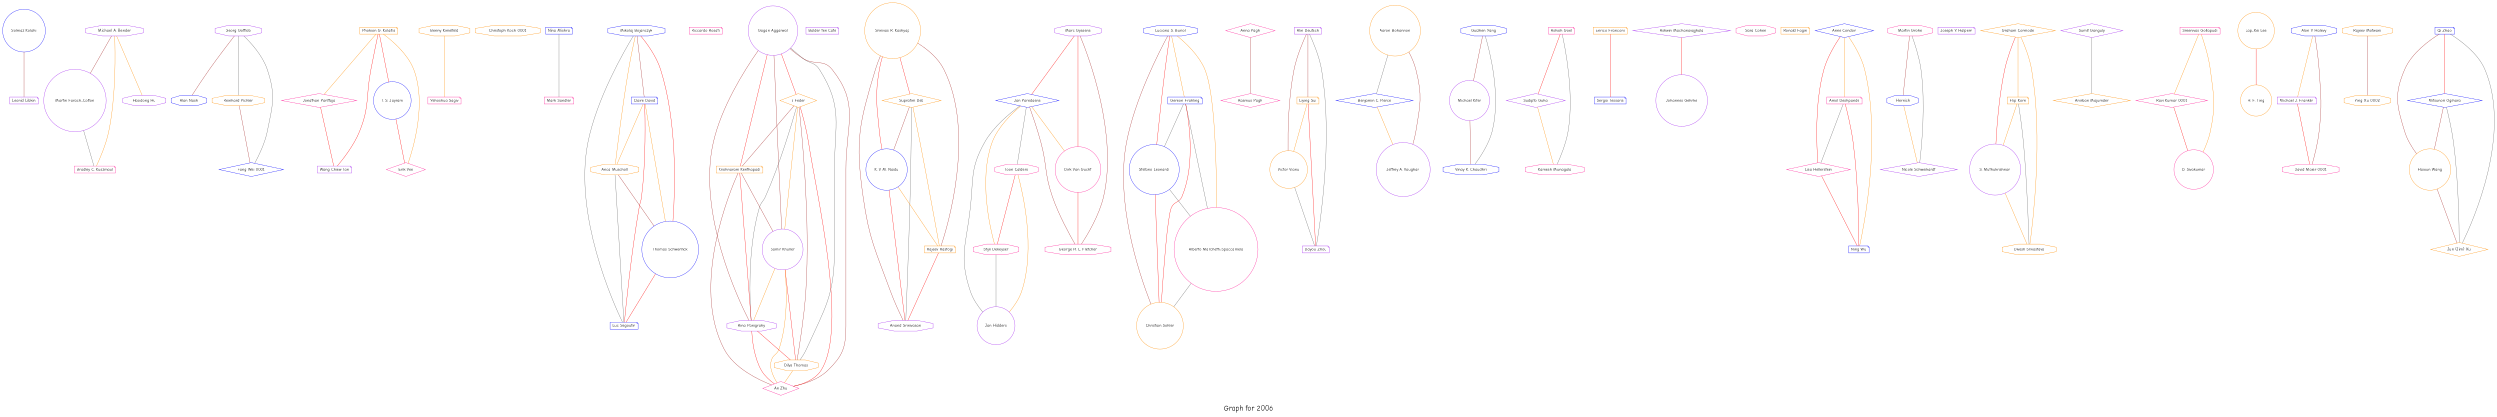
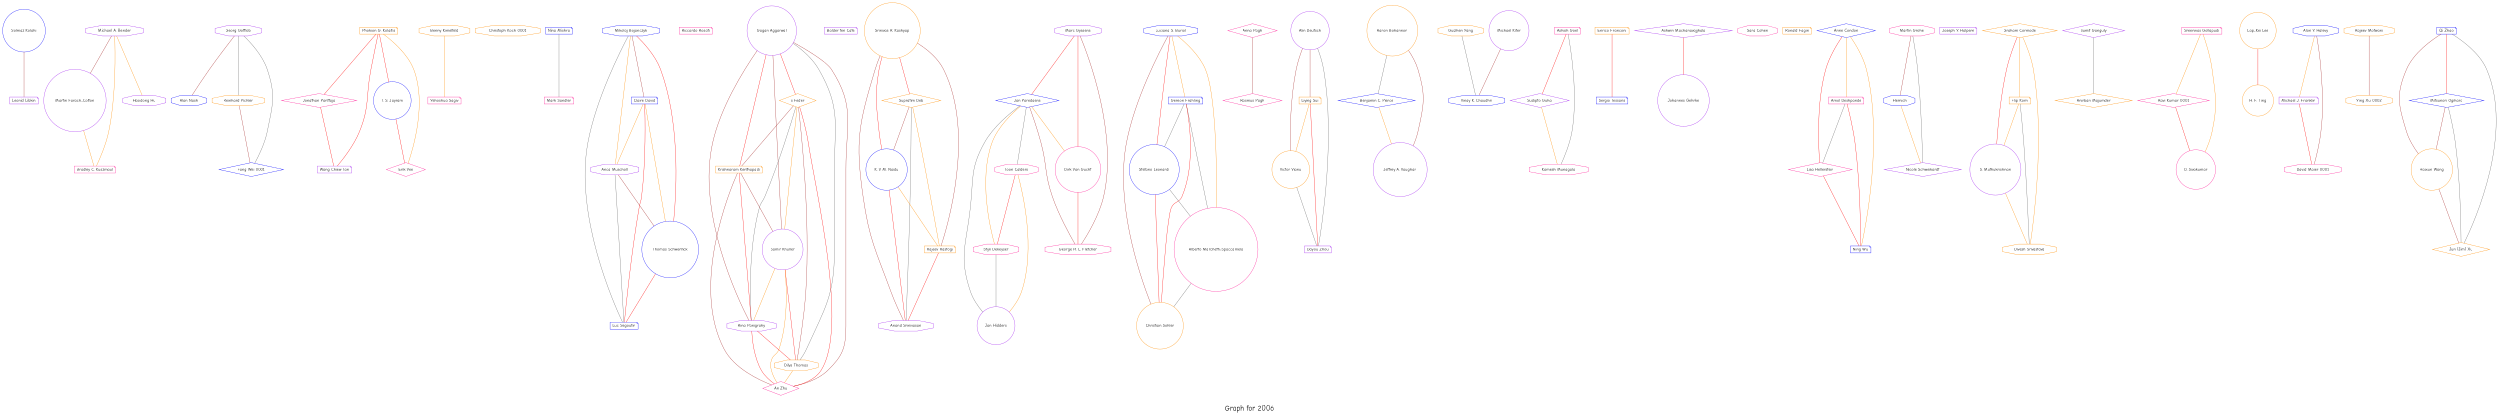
(1308, 31) -> (1310, 31)
(1484, 31) -> (1461, 31)
(1478, 58) -> none
(350, 64) -> (350, 64)
(89, 148) -> (89, 148)
(615, 170) -> (615, 170)
